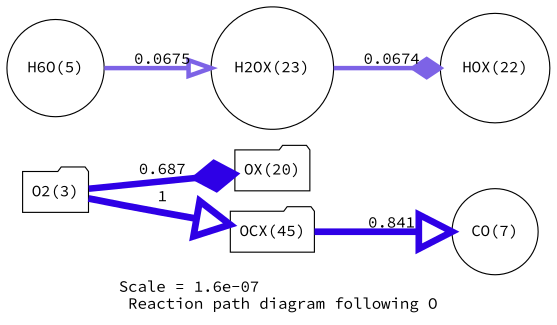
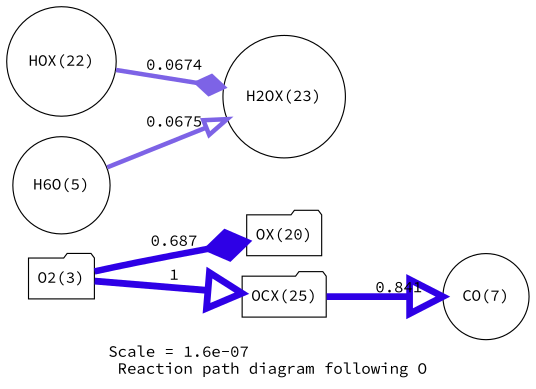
(373, 68) -> (156, 76)
(272, 232) -> (284, 297)
